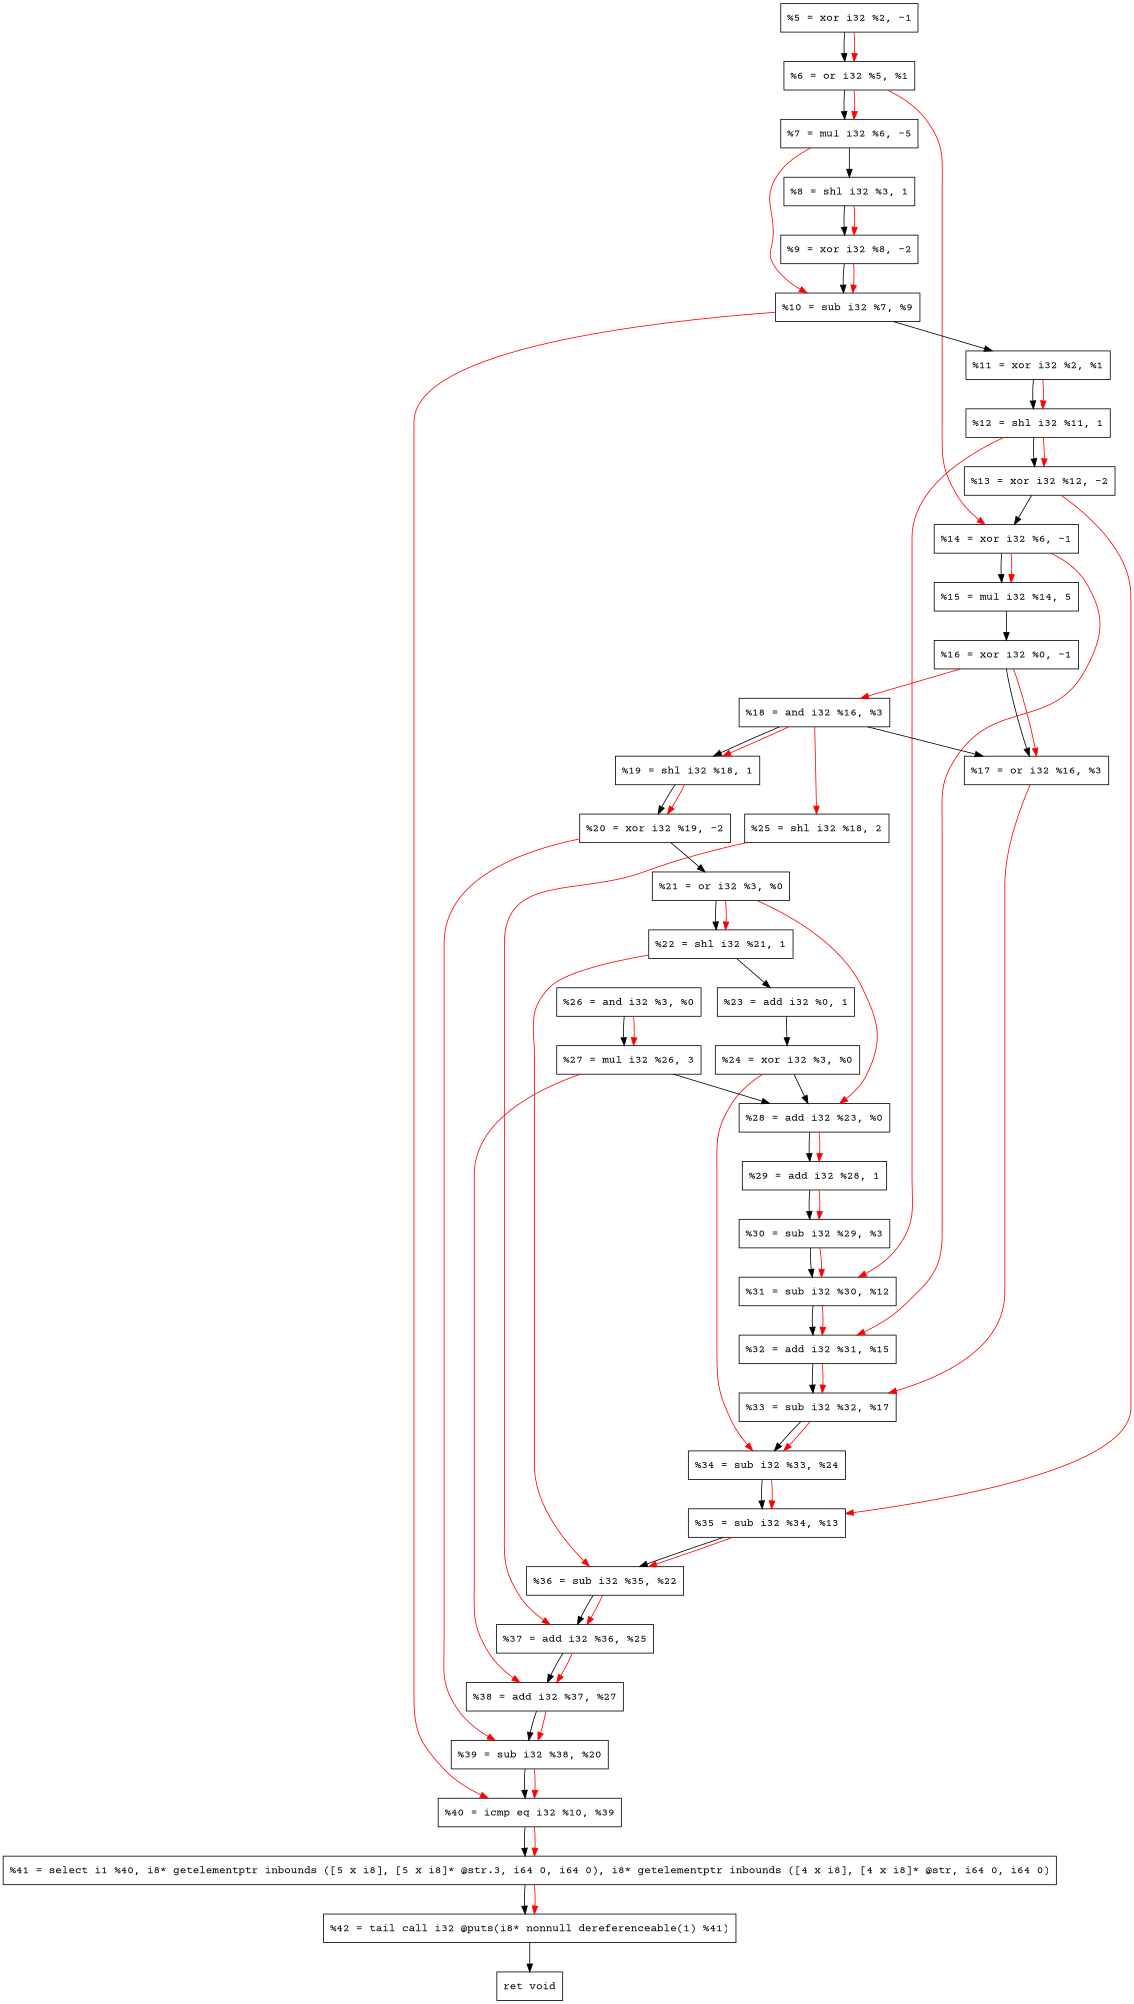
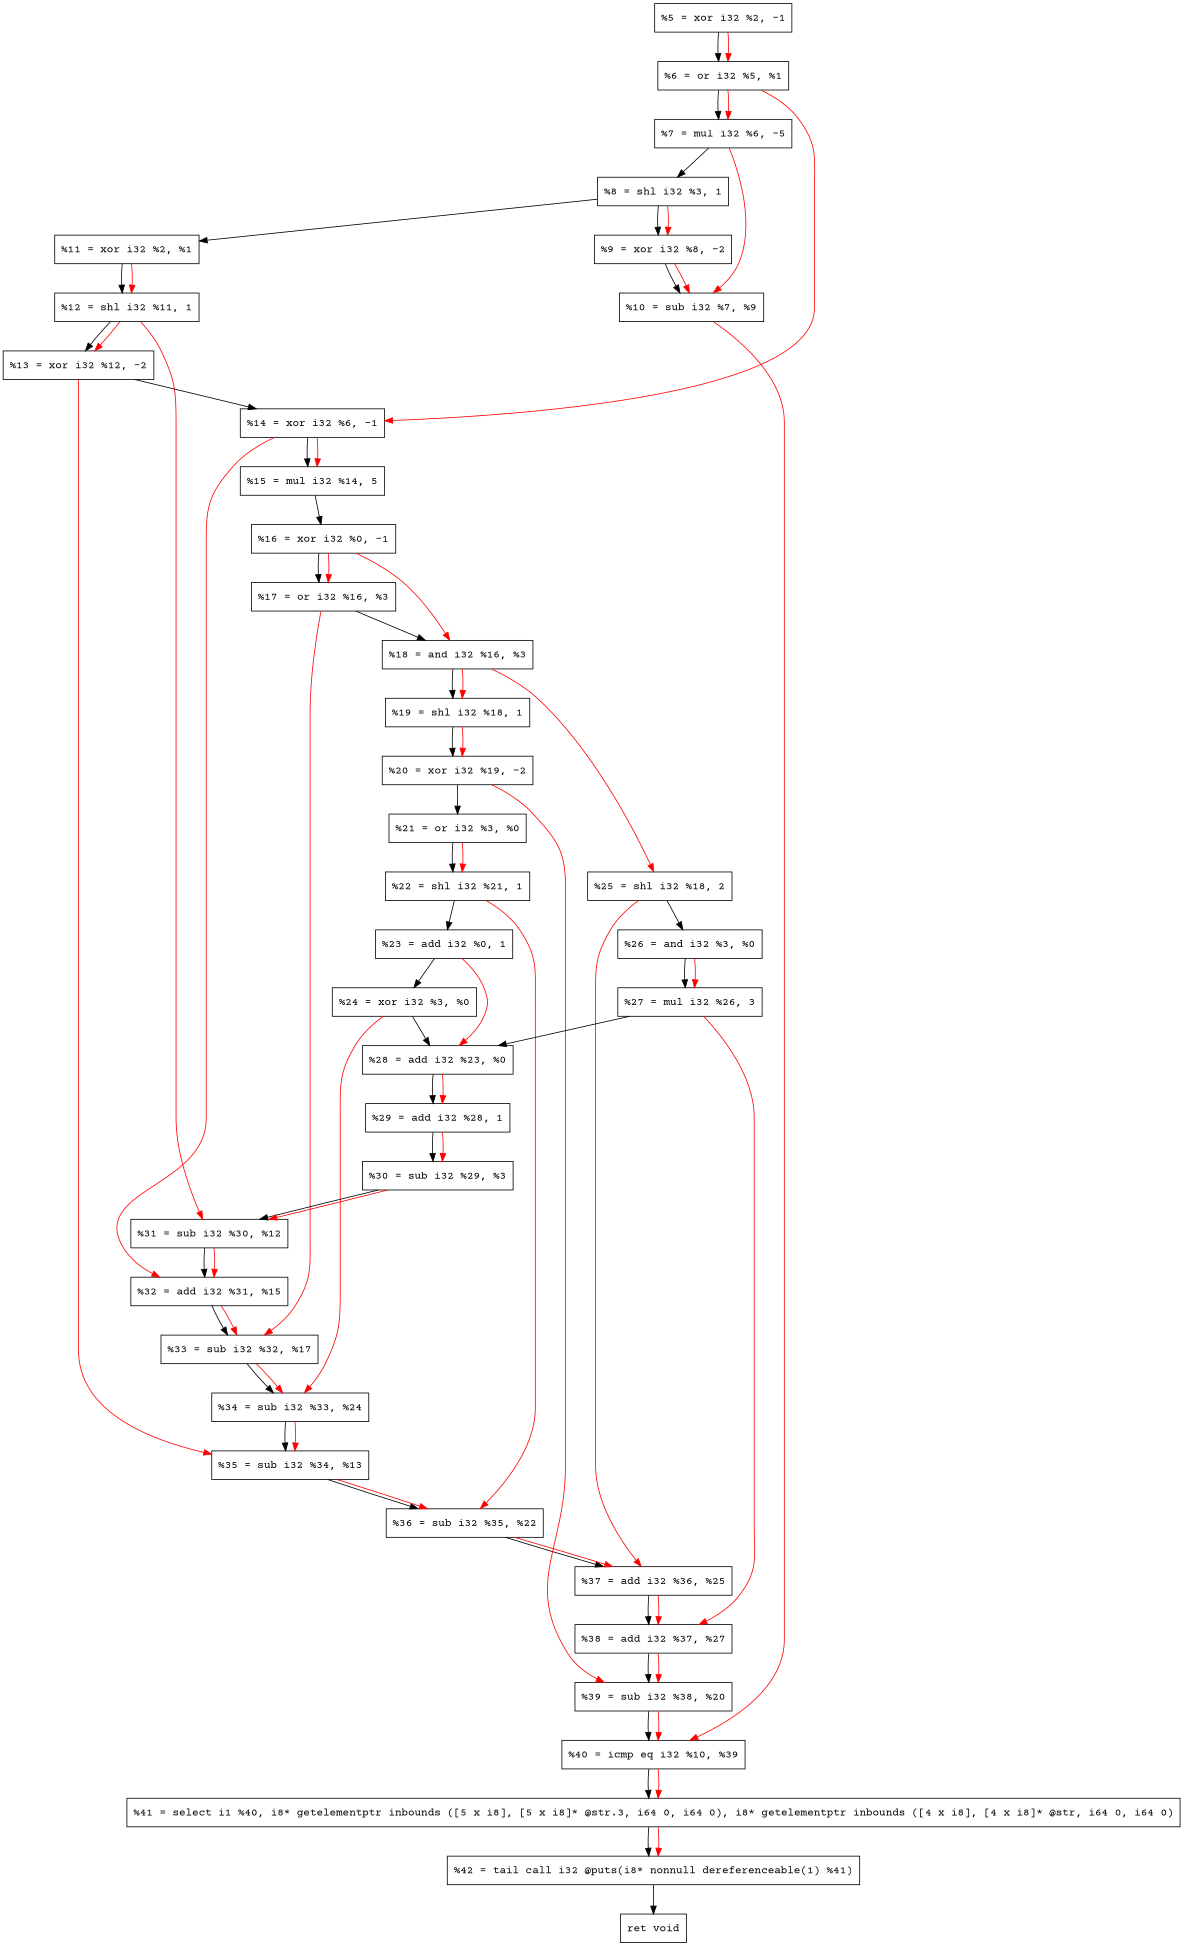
(937, 334) -> (402, 220)
(921, 740) -> (387, 624)
none -> (673, 912)
(858, 981) -> (487, 999)
